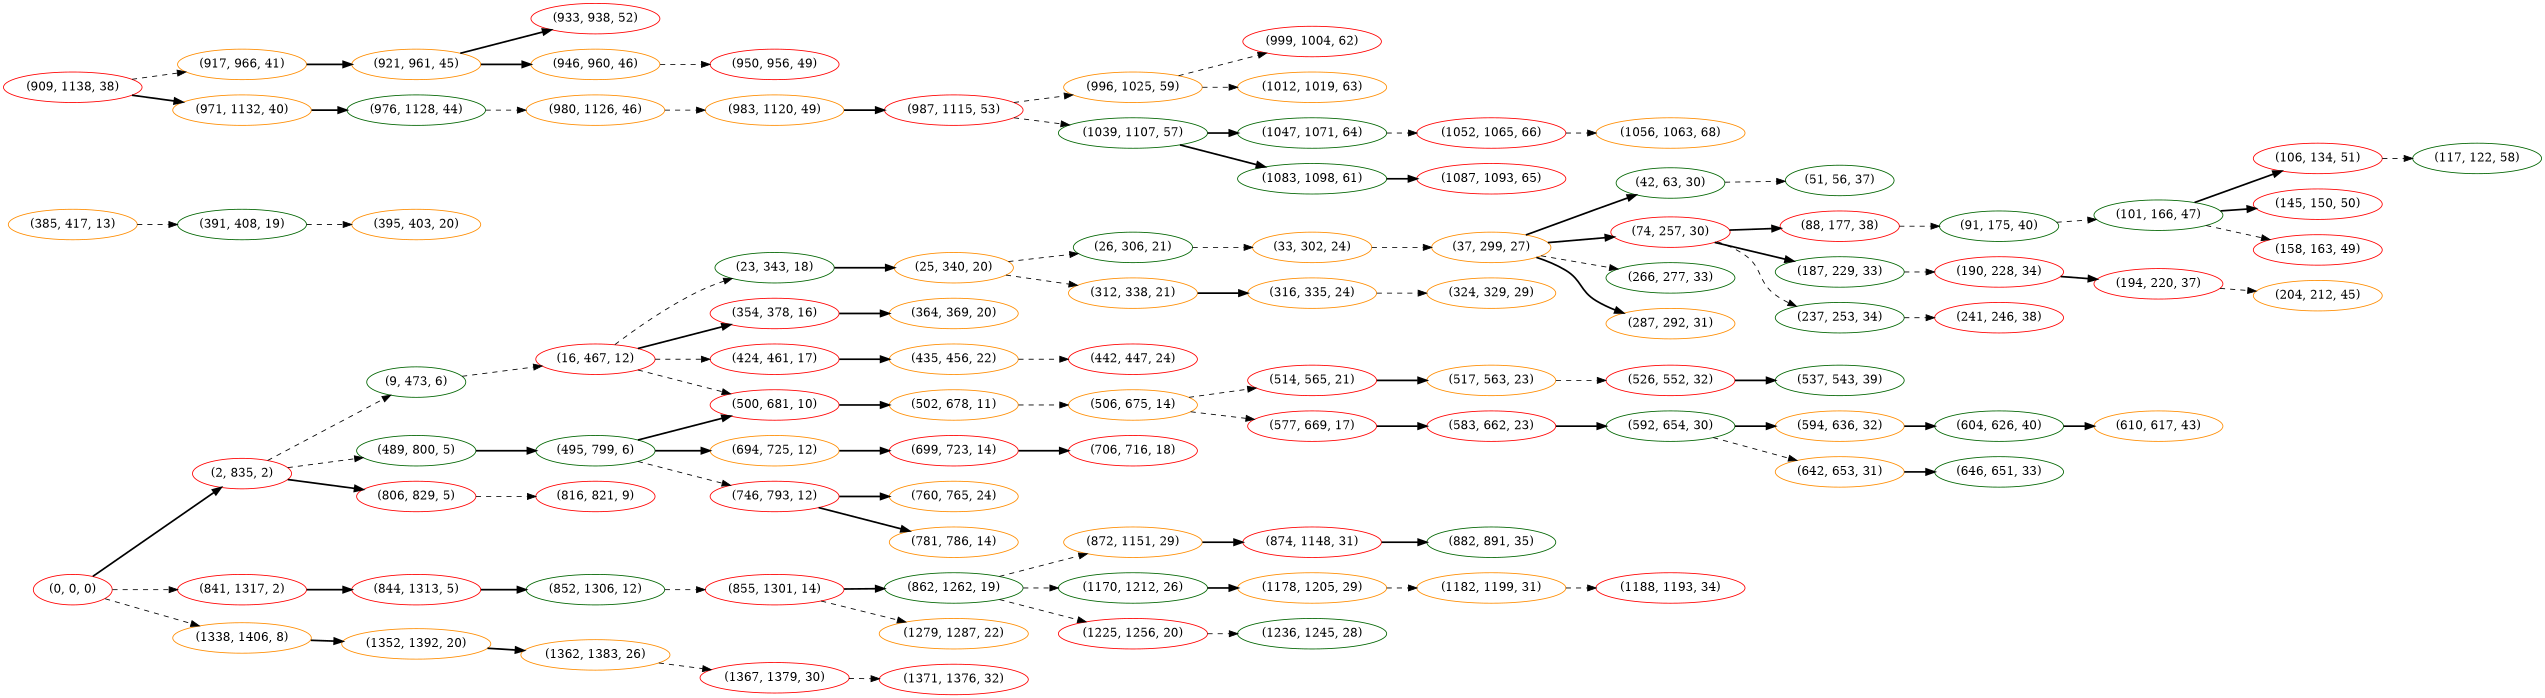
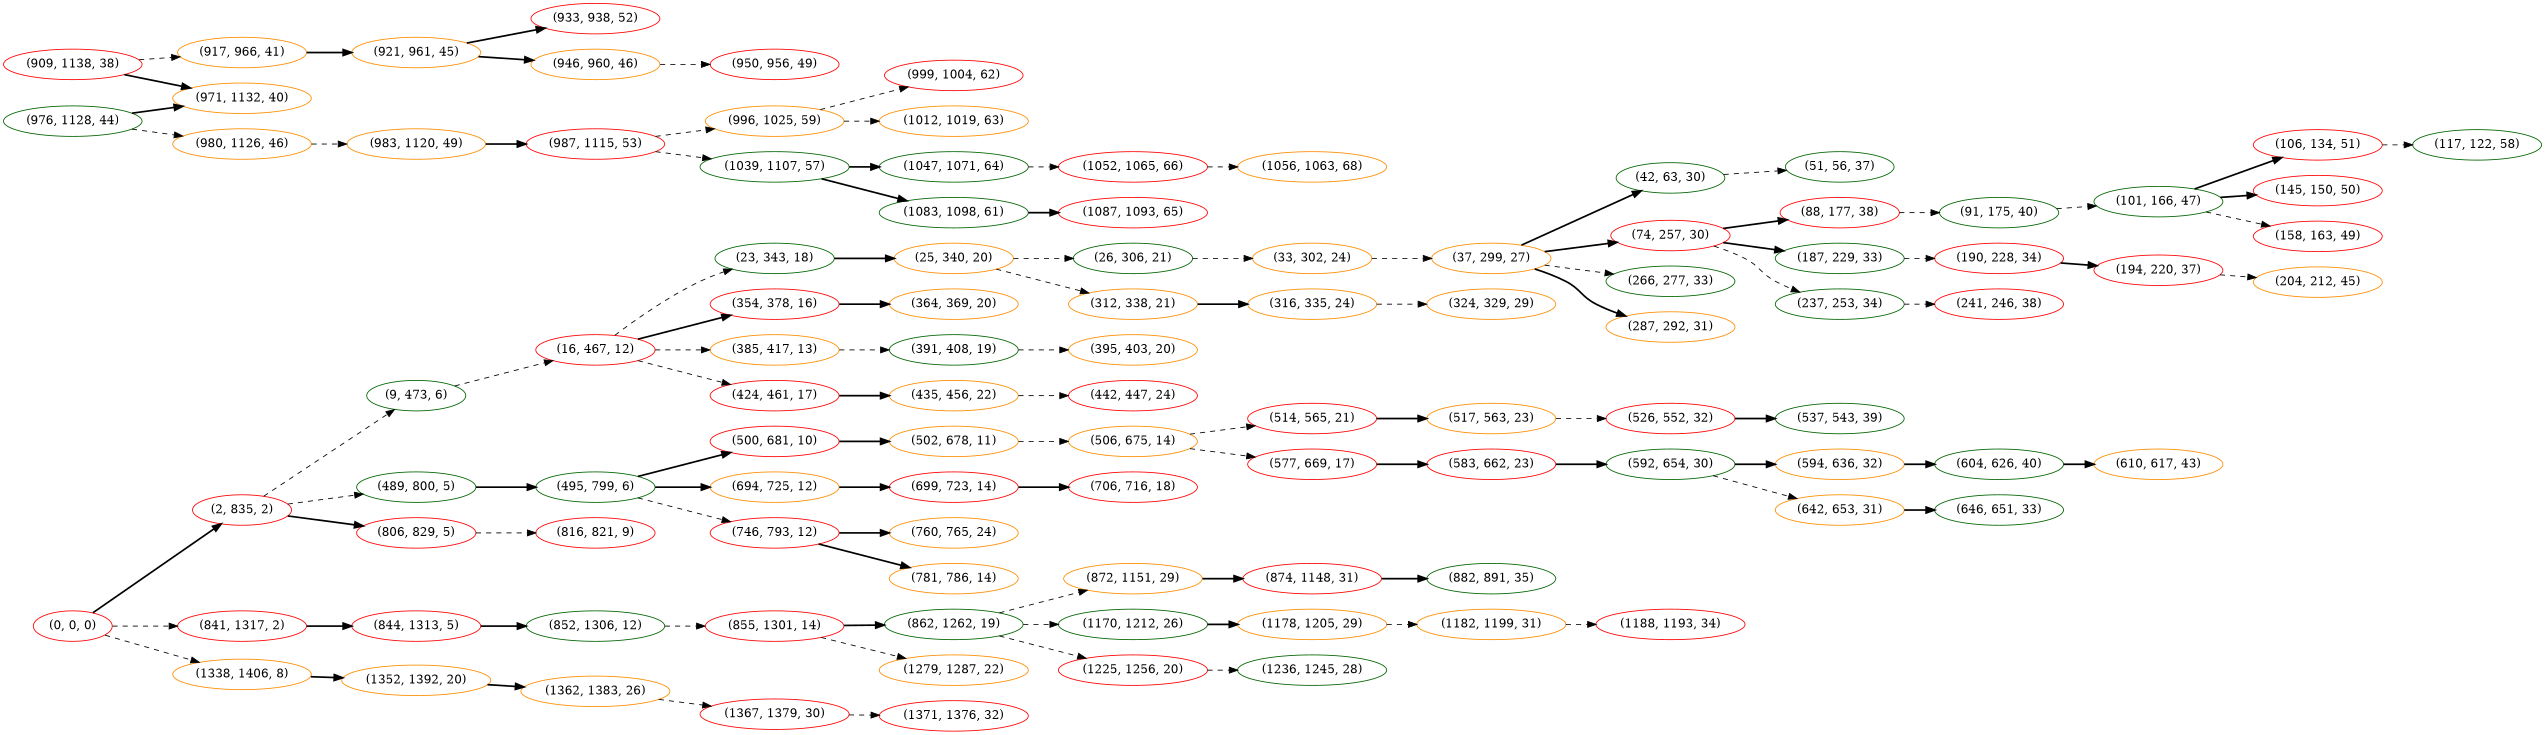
(325, 110) -> (153, 110)
(680, 381) -> (678, 350)
